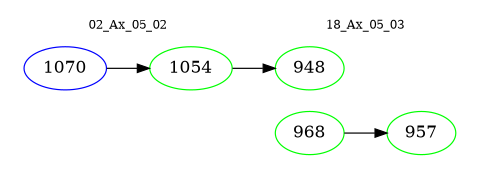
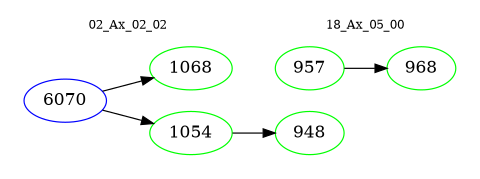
(128, 26) -> (128, 26)
(366, 26) -> (366, 26)
(65, 68) -> (65, 101)
none -> (191, 68)
(360, 133) -> (360, 68)
